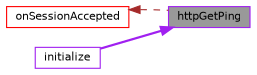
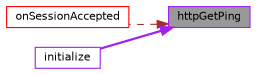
(154, 10) -> (143, 24)
